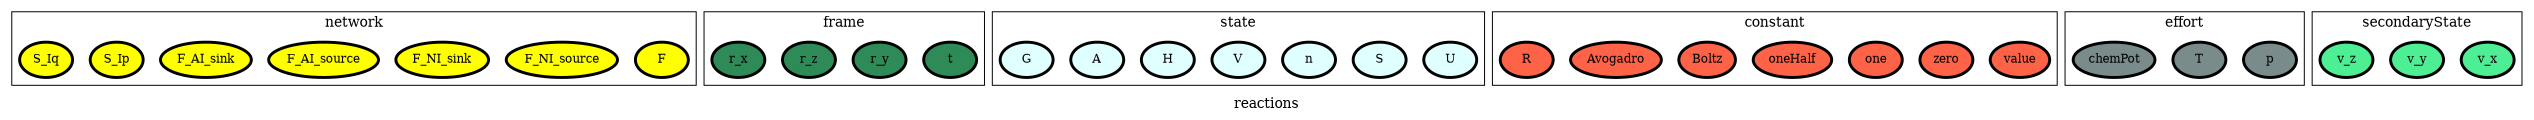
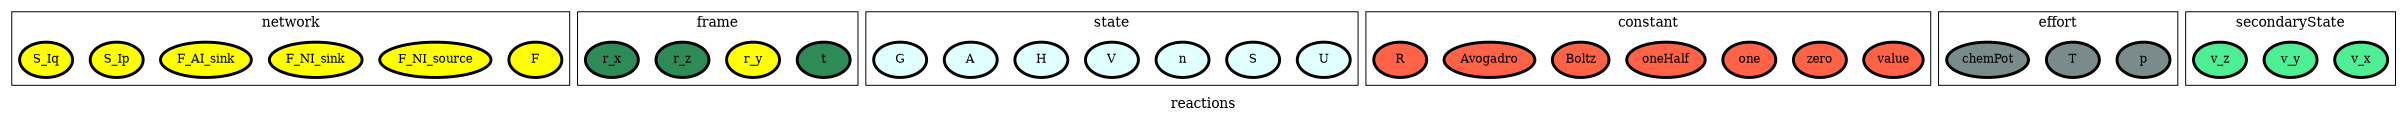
(324, 60) -> none
(880, 60) -> (753, 60)
